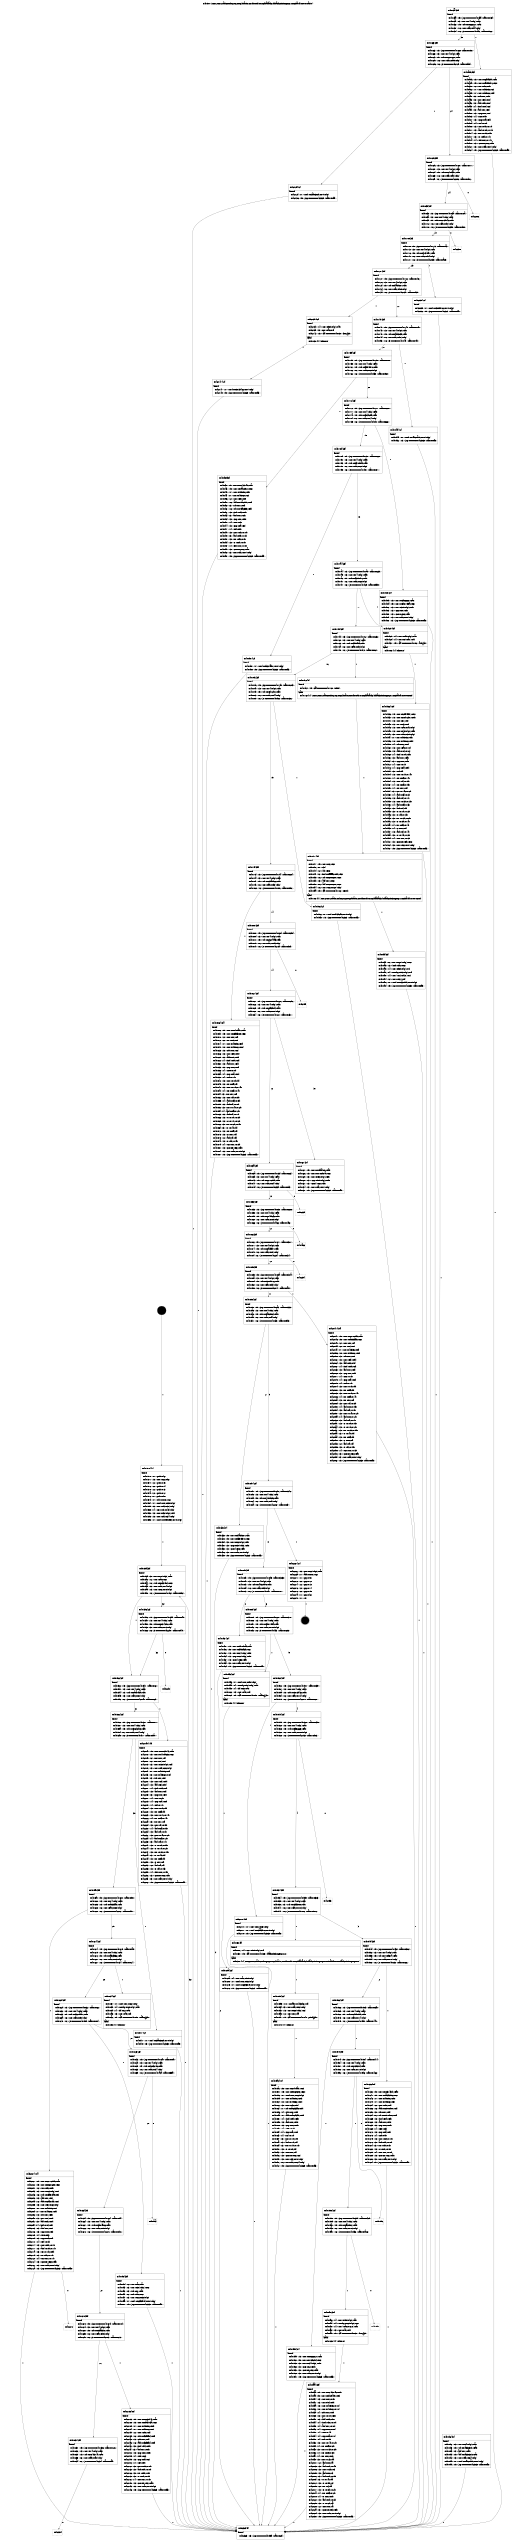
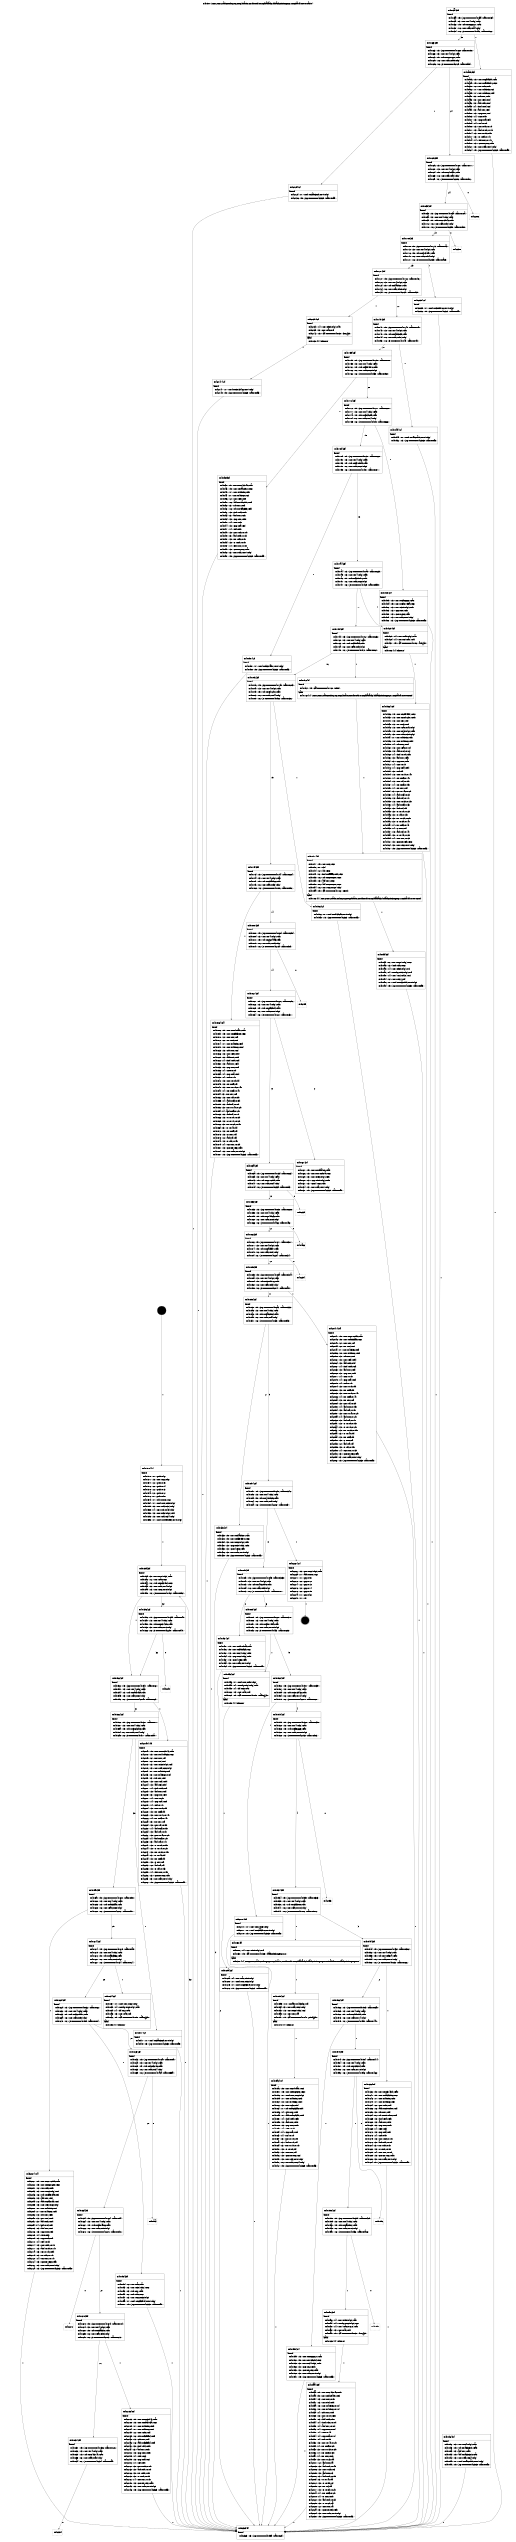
(314, 1089) -> (314, 1089)
(66, 2297) -> (83, 2279)
